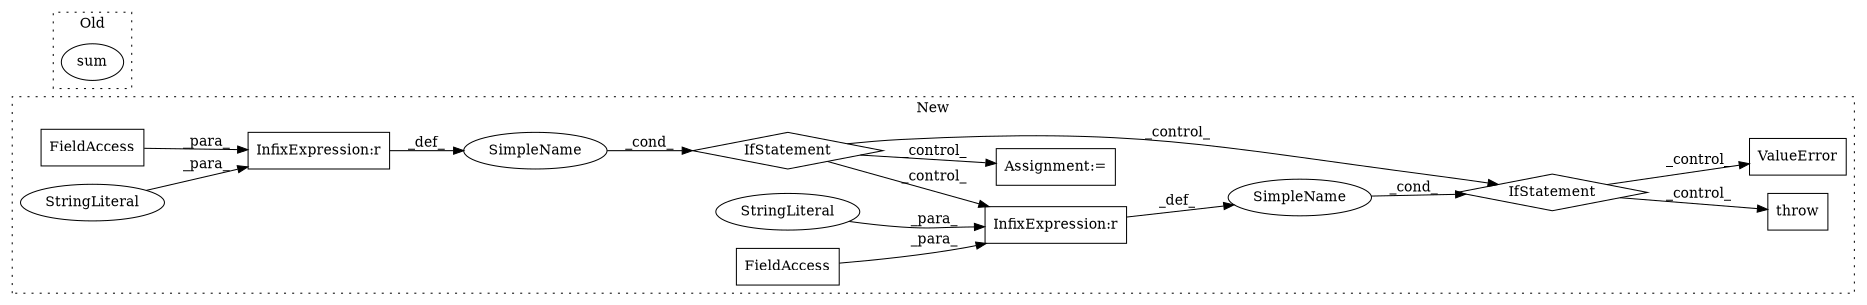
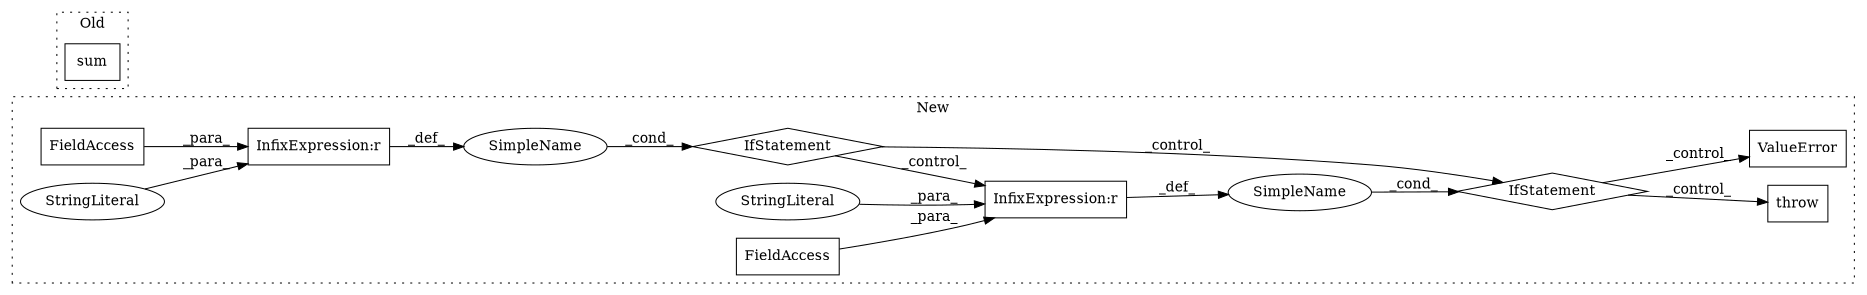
(92, 62) -> (92, 62)
(1056, 167) -> none
